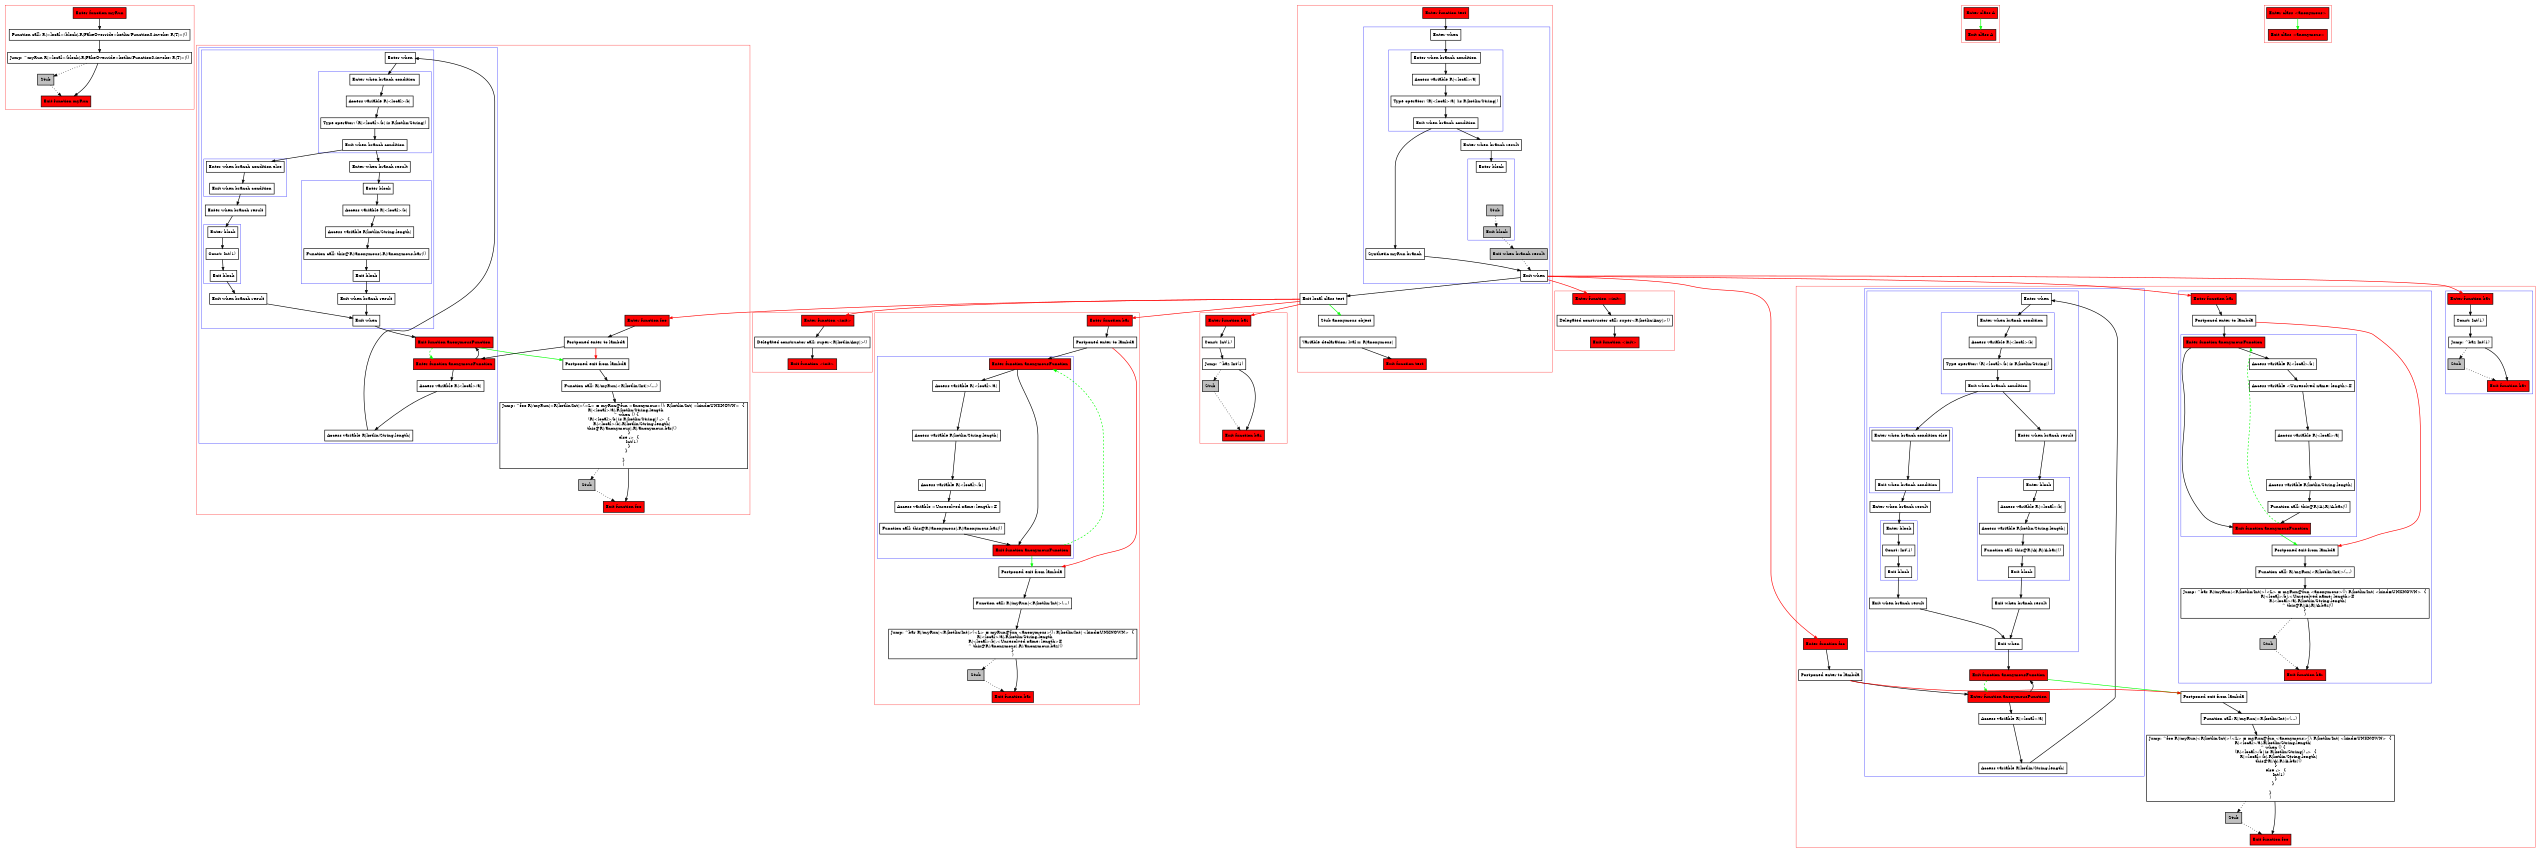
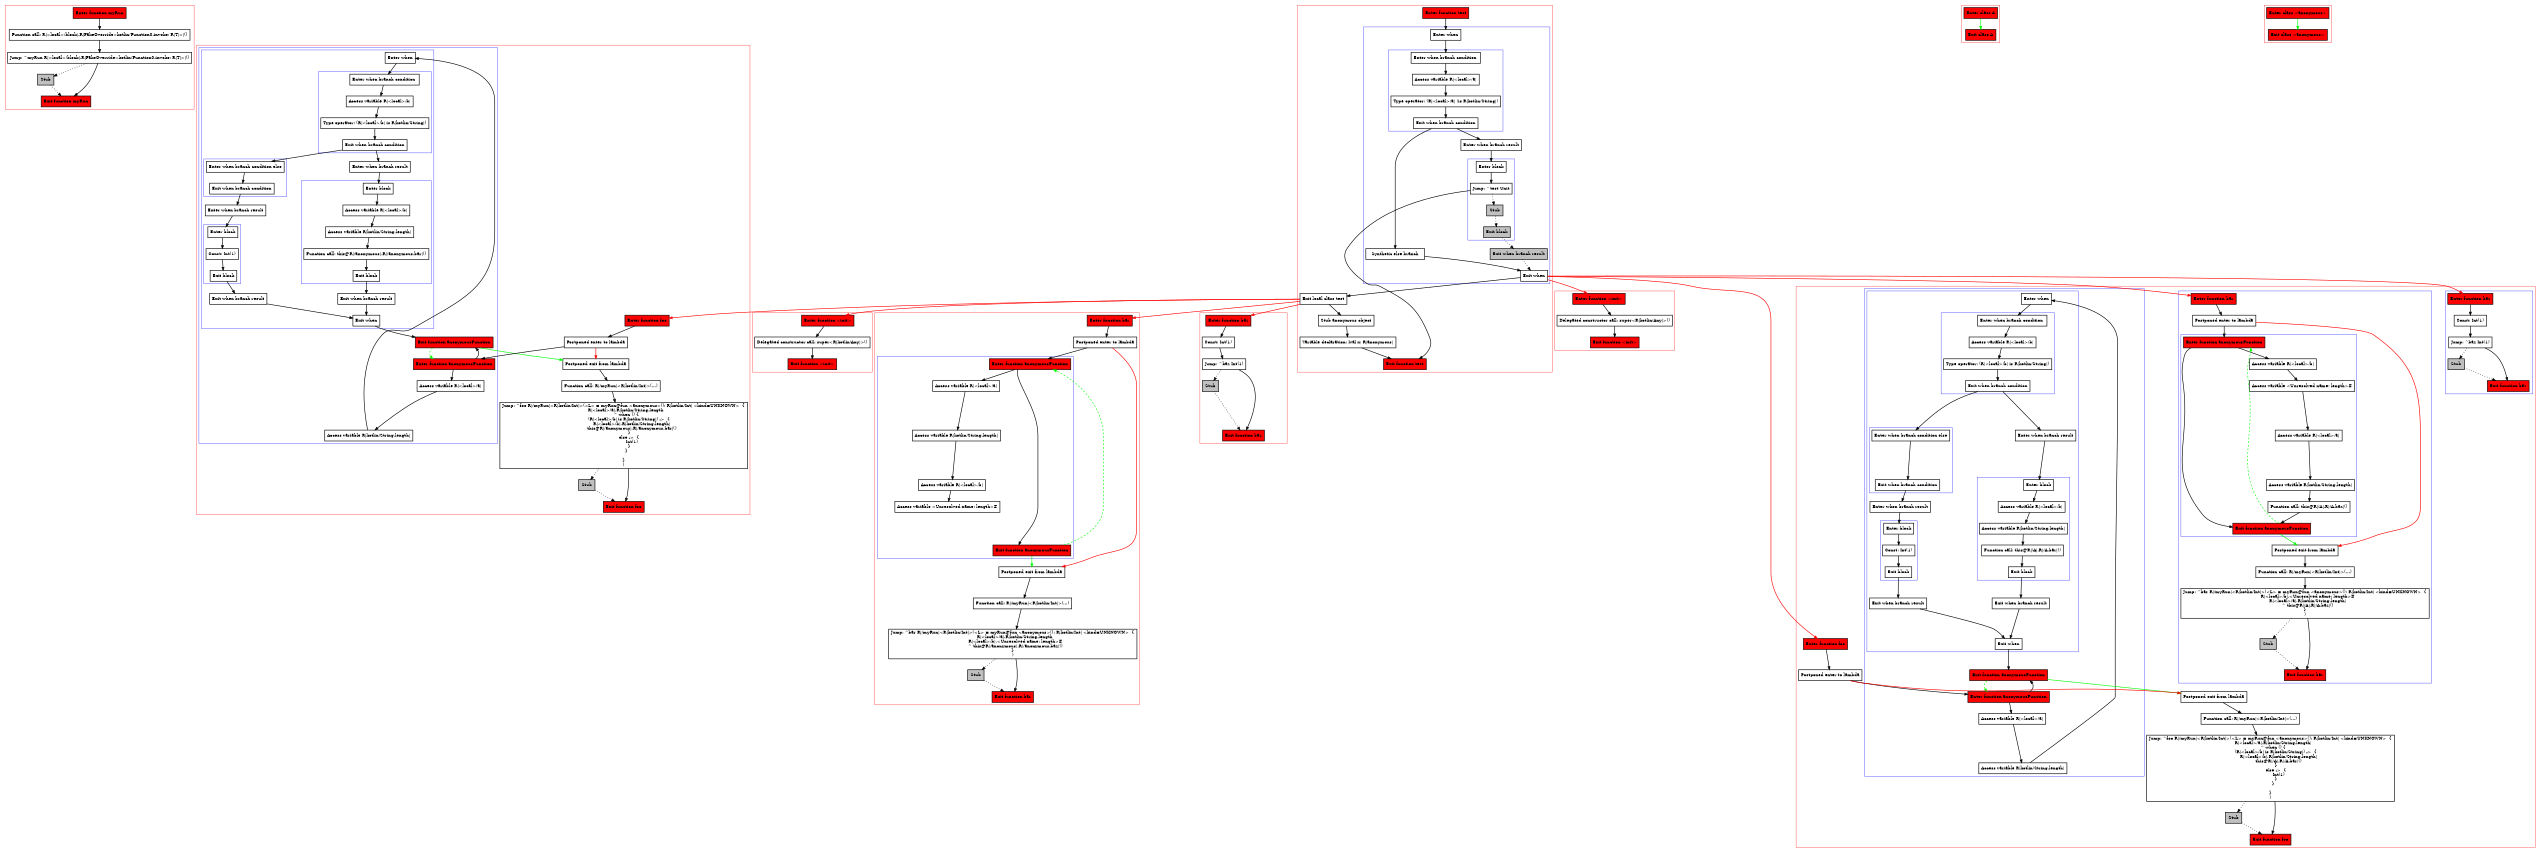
none -> (1491, 189)
(1395, 254) -> (1395, 254)
(1334, 309) -> (1334, 309)
none -> (1347, 330)
(942, 529) -> none
